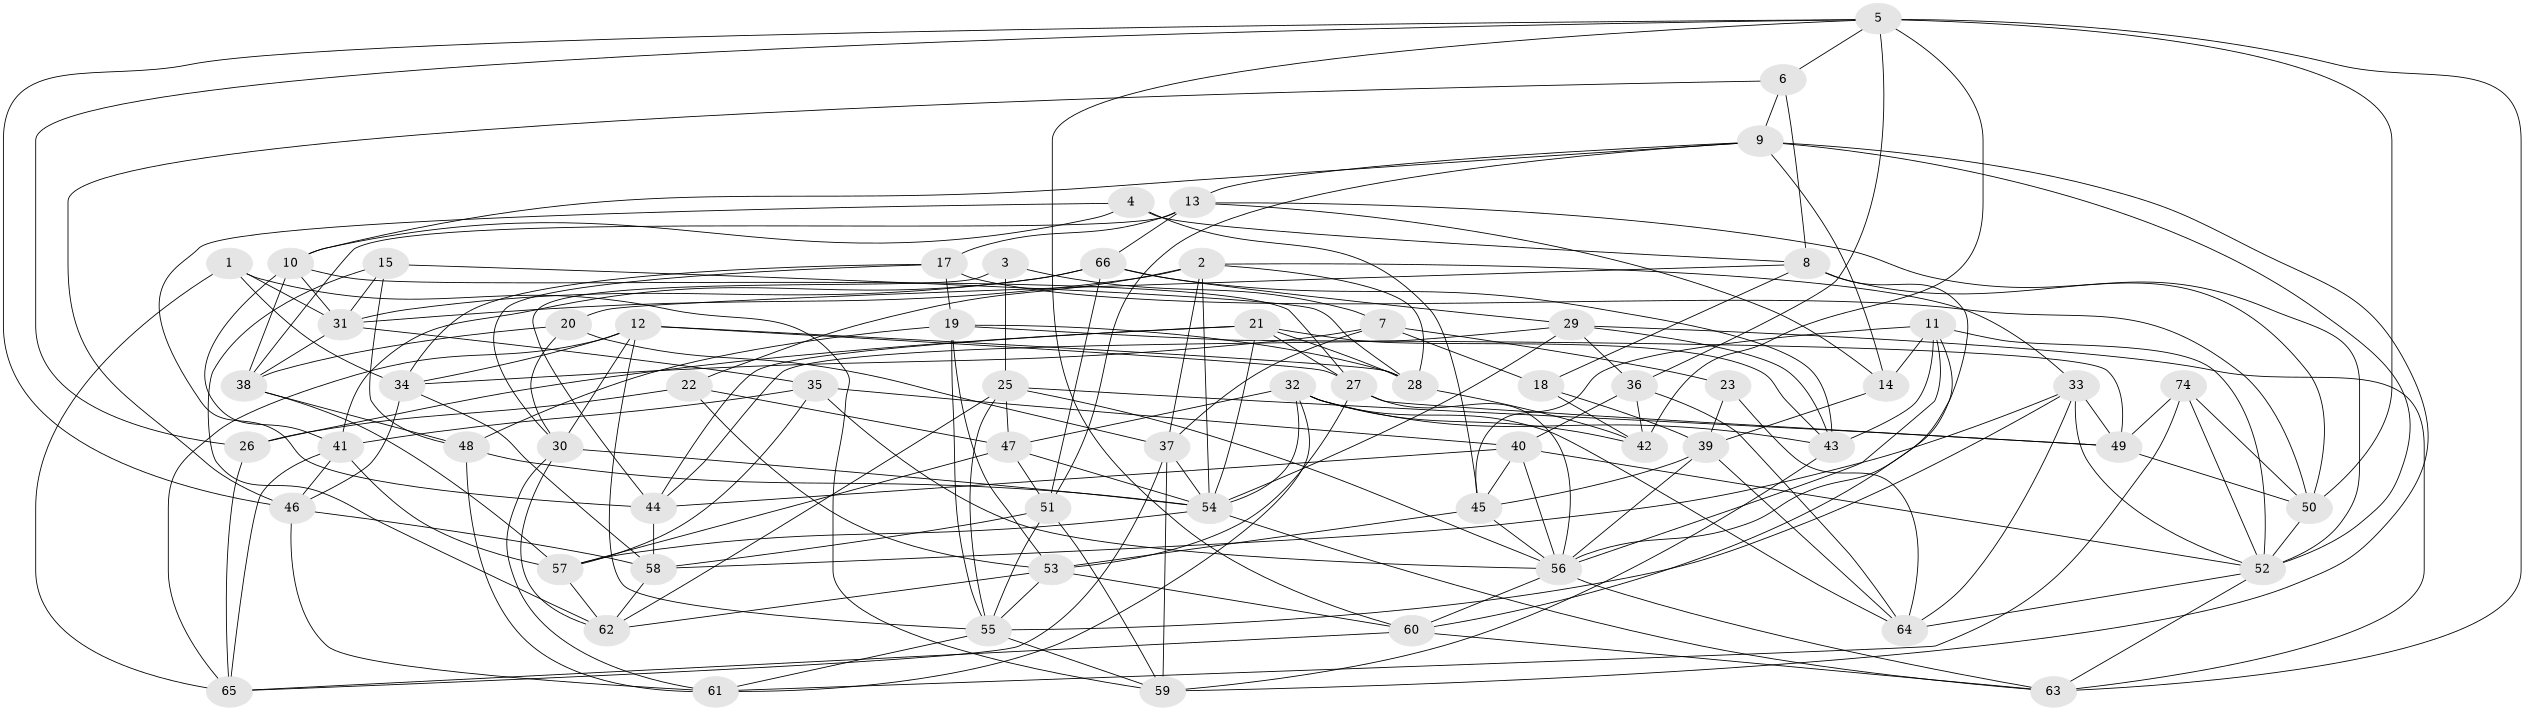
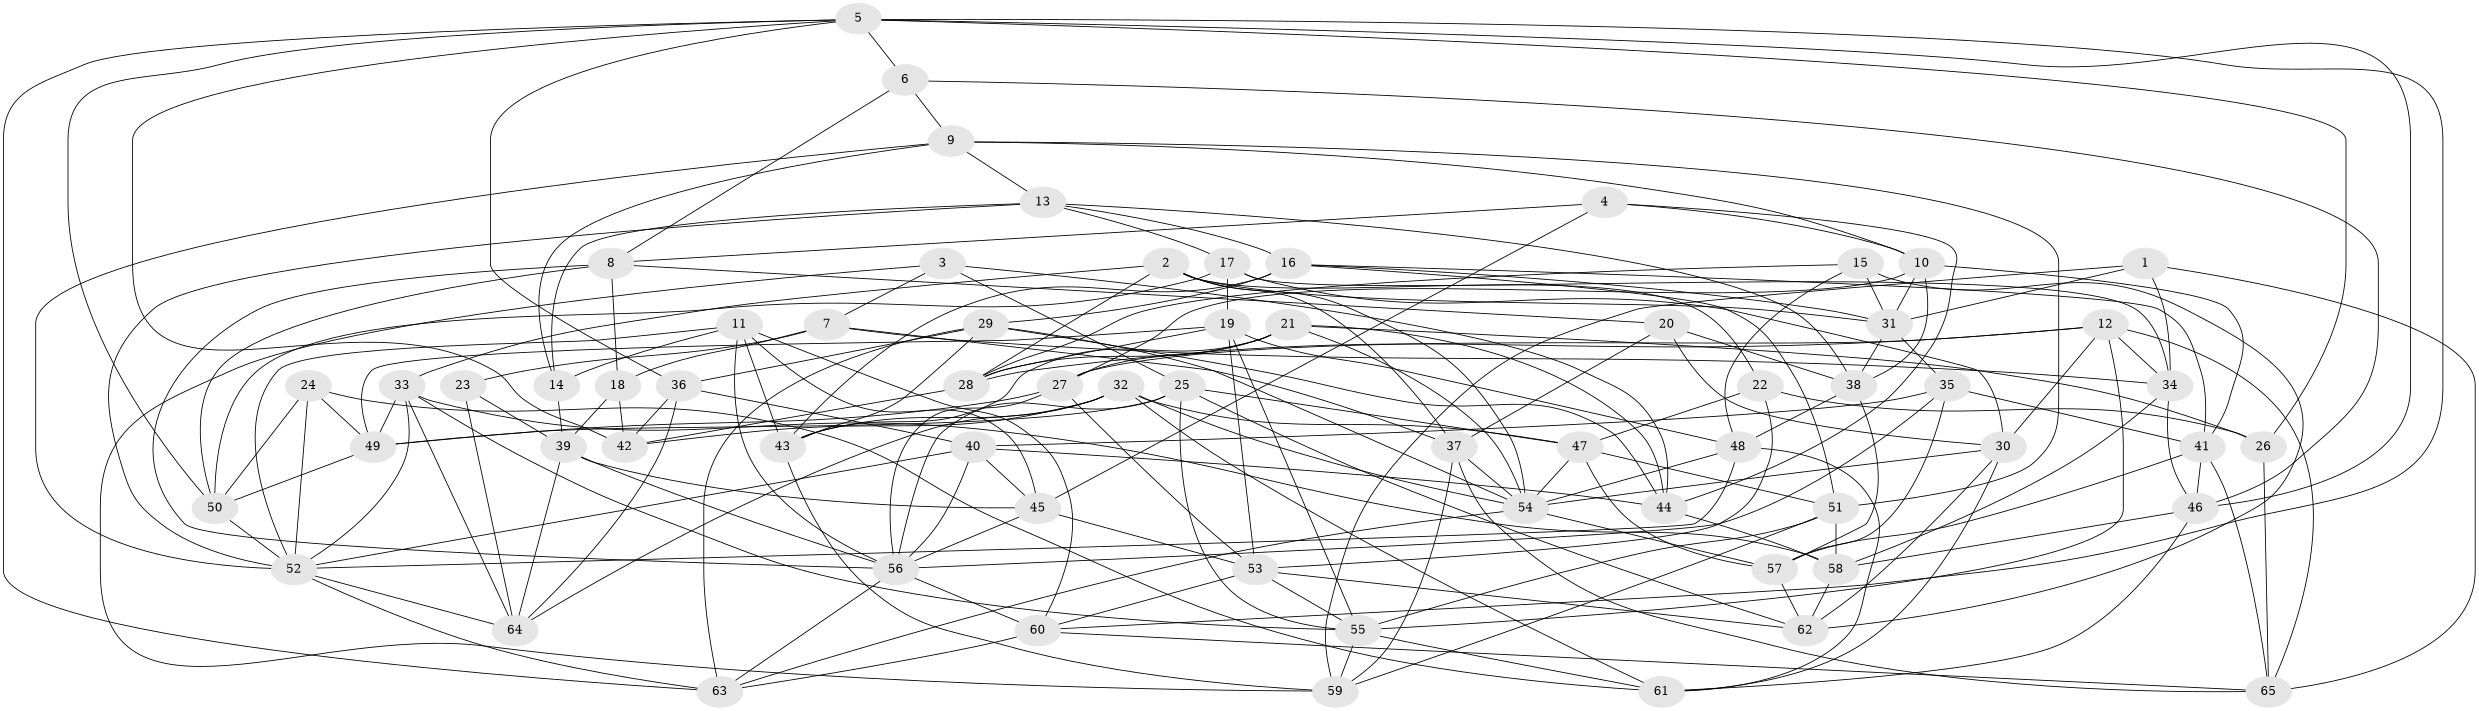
(1103, 264) -> (1289, 264)
(2184, 386) -> (309, 386)
none -> (1043, 548)
(2224, 605) -> (195, 665)
